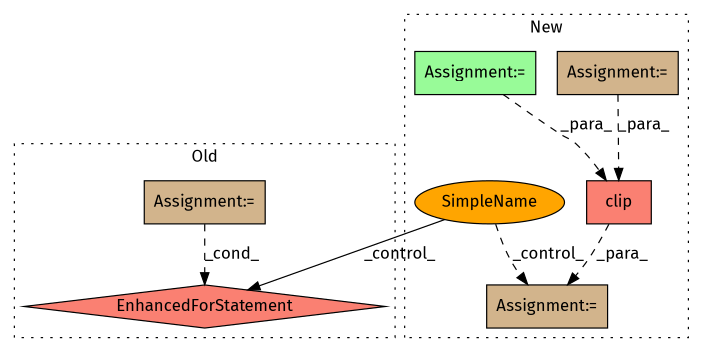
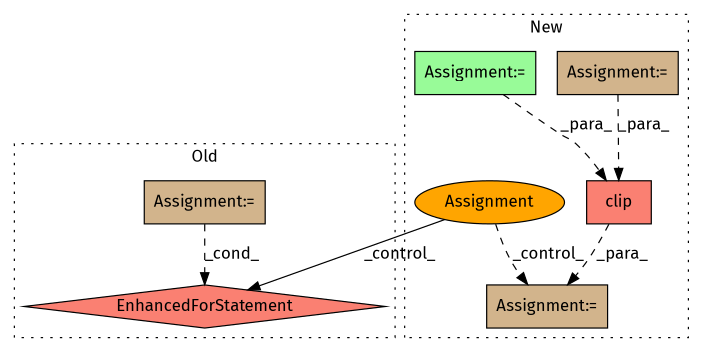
(490, 202) -> (490, 202)
